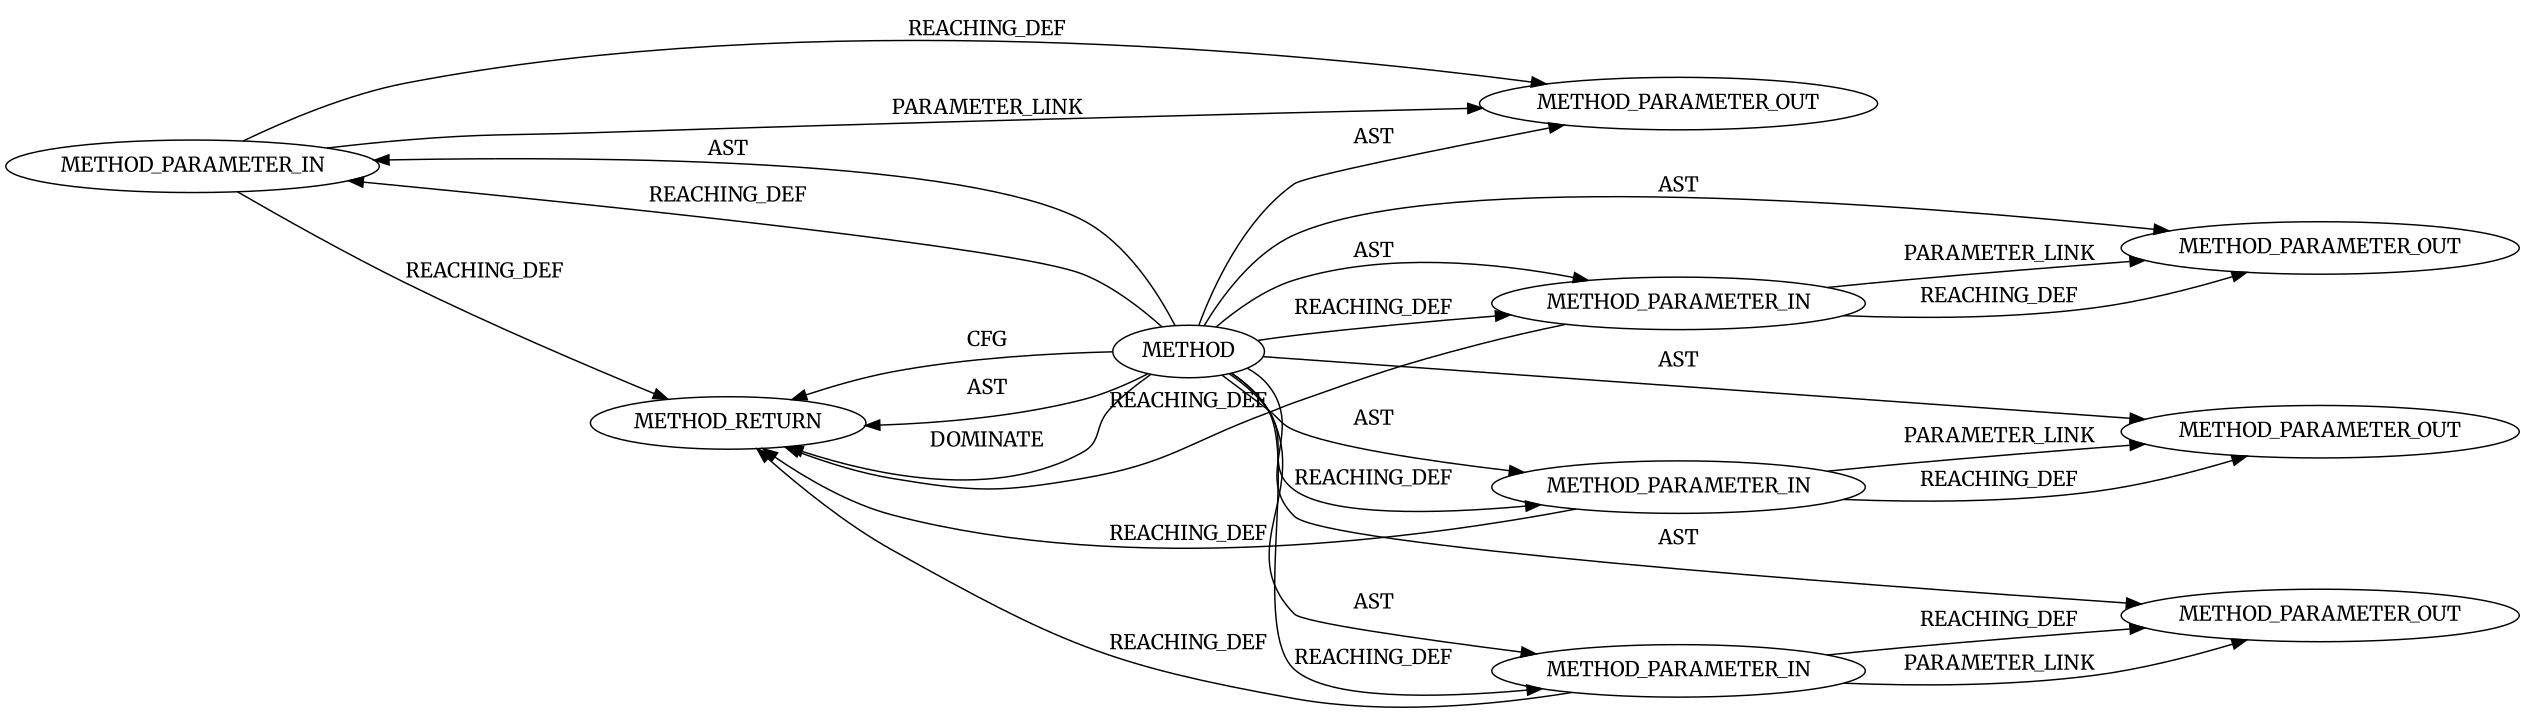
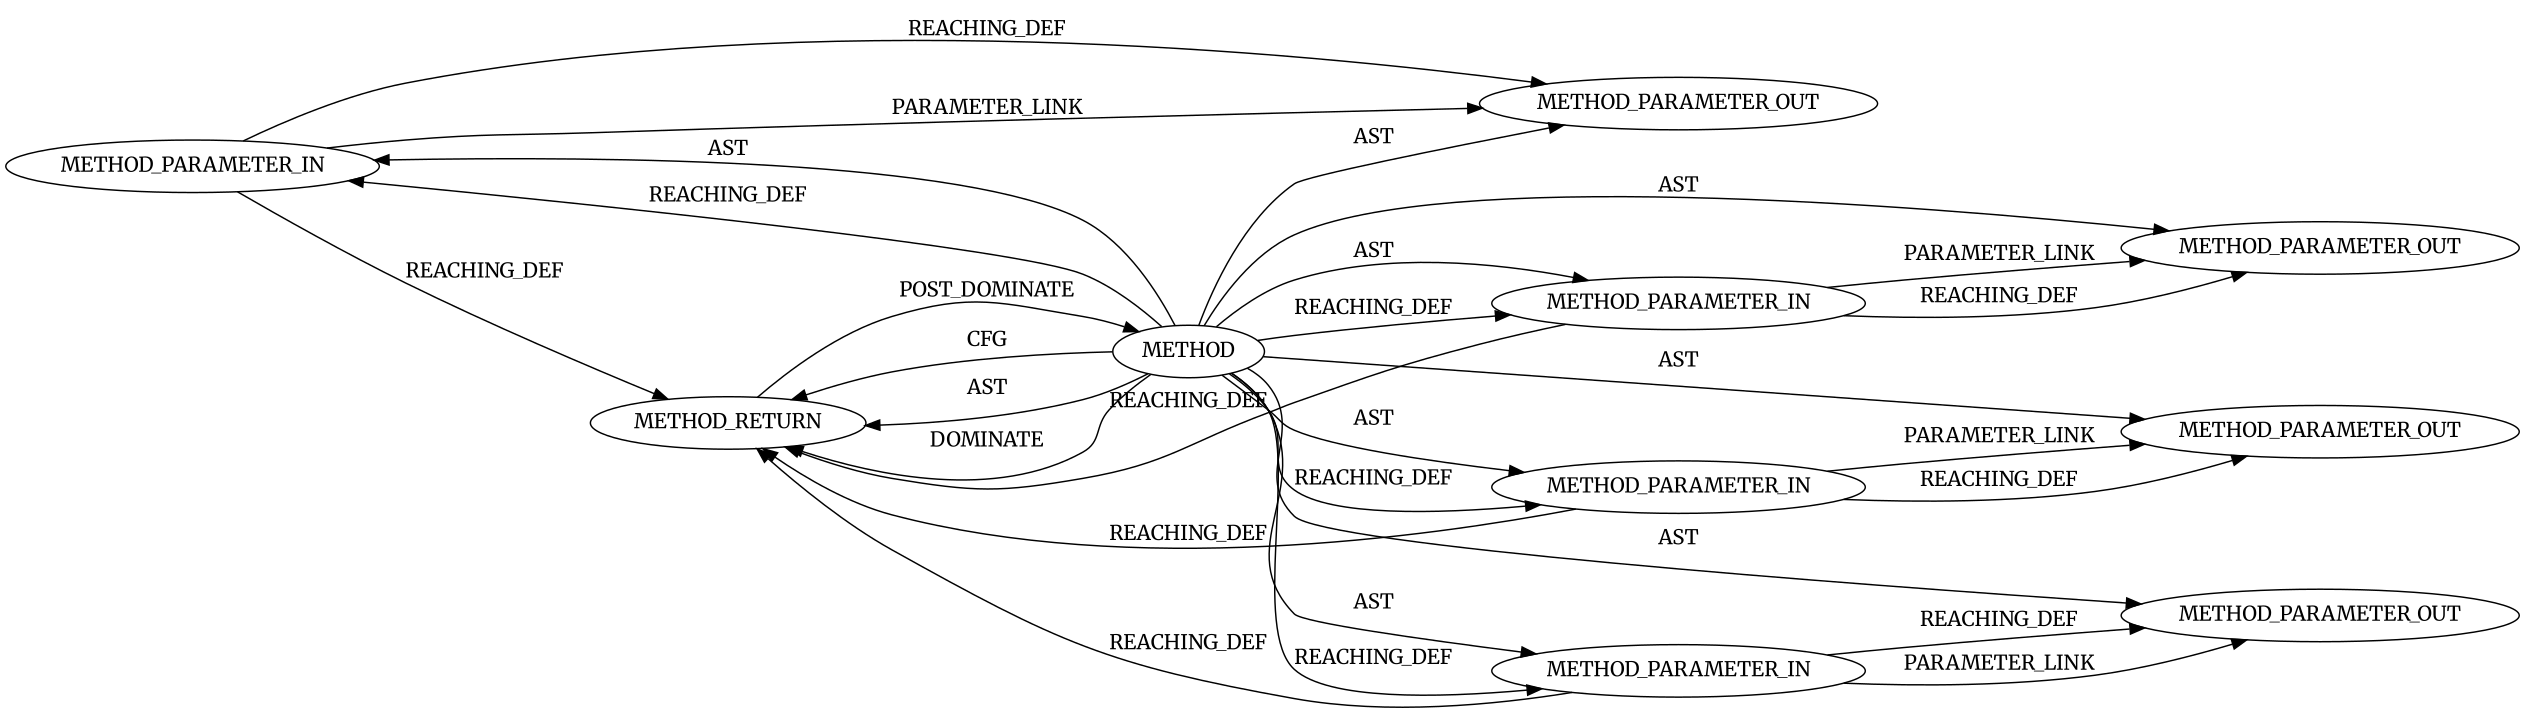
none -> (930, 307)
